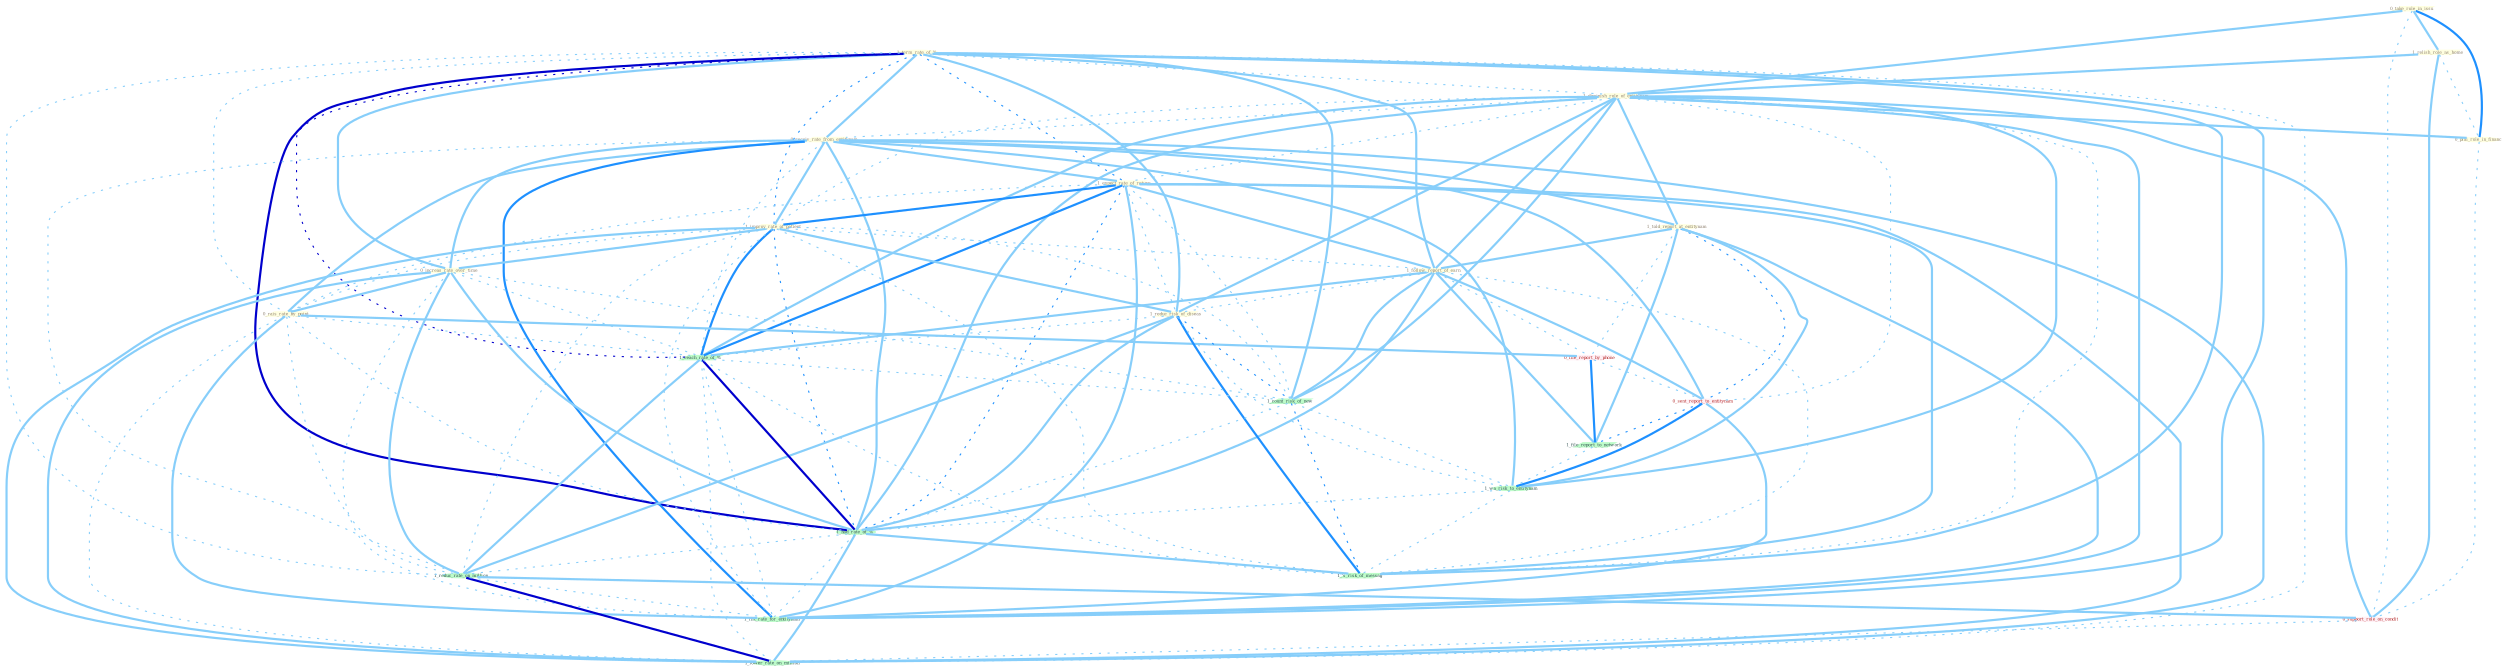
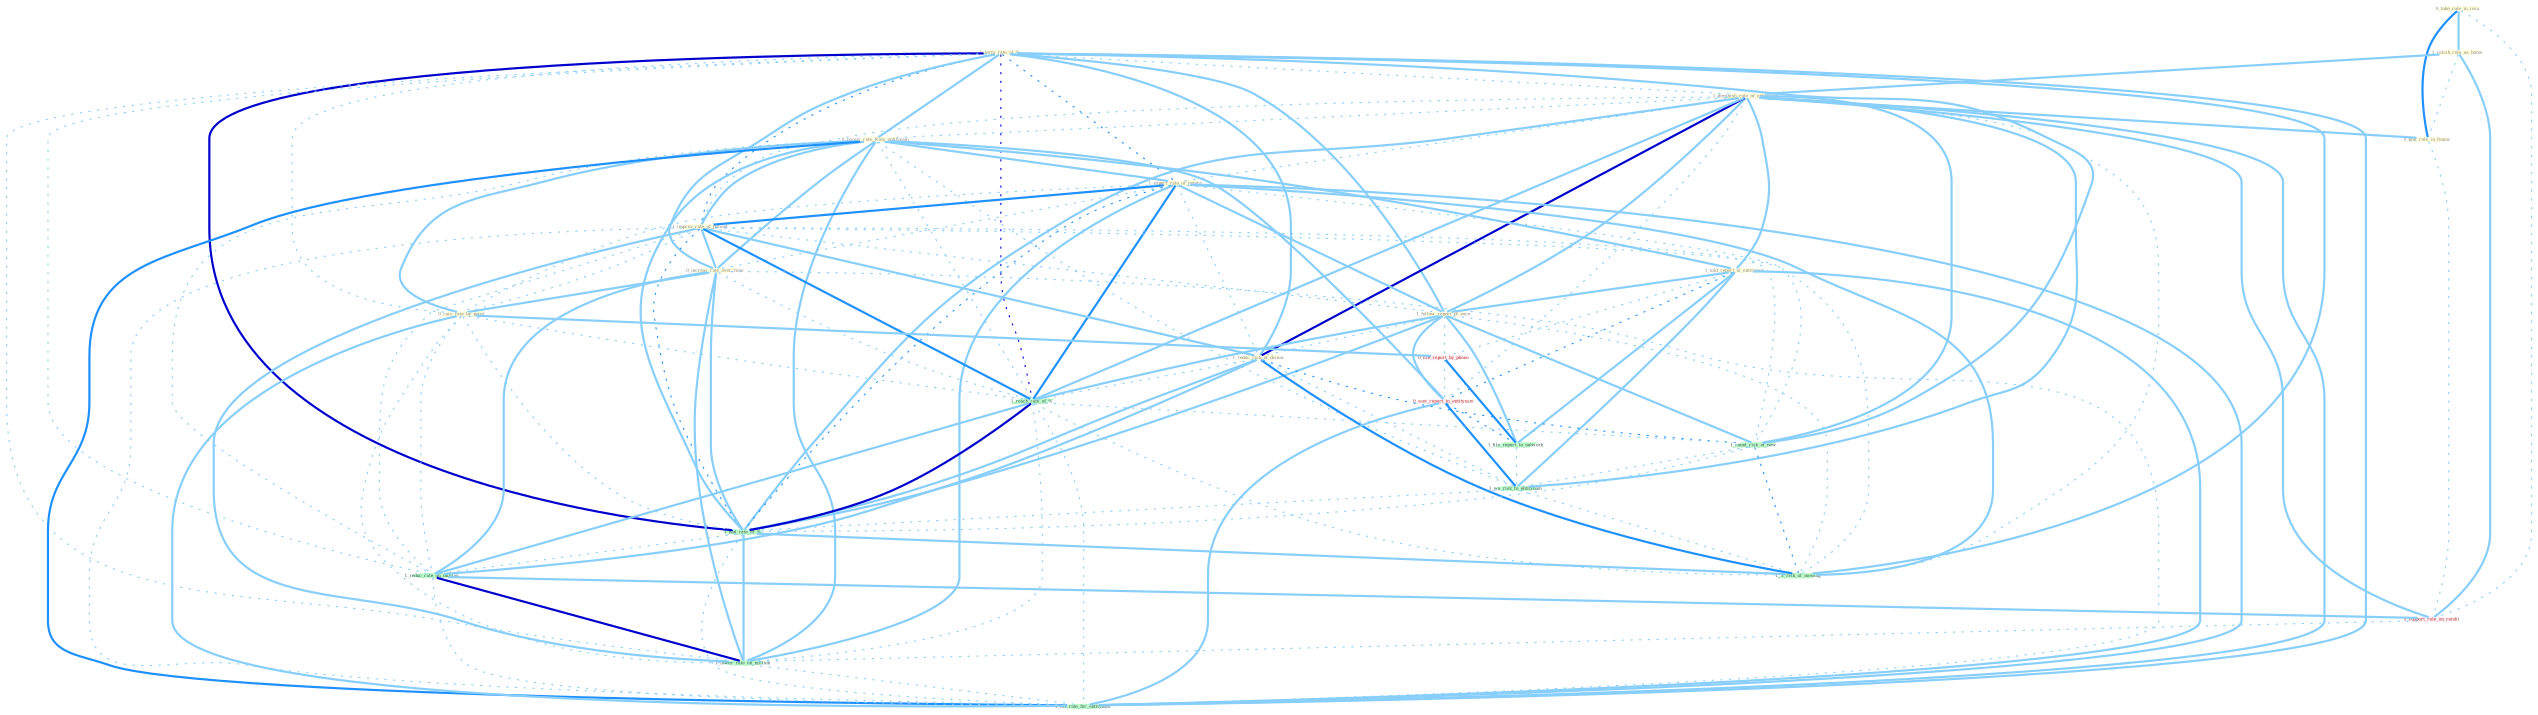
(2015, 52) -> none
(1272, 193) -> (1169, 327)
(1397, 205) -> (1491, 233)
(932, 345) -> (980, 221)
none -> (914, 685)
